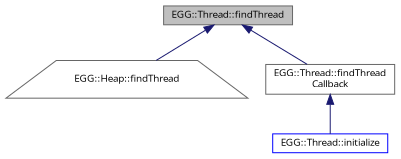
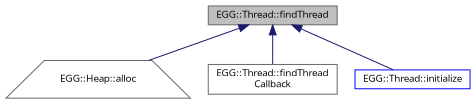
(127, 79) -> (98, 79)
(330, 119) -> (347, 49)
